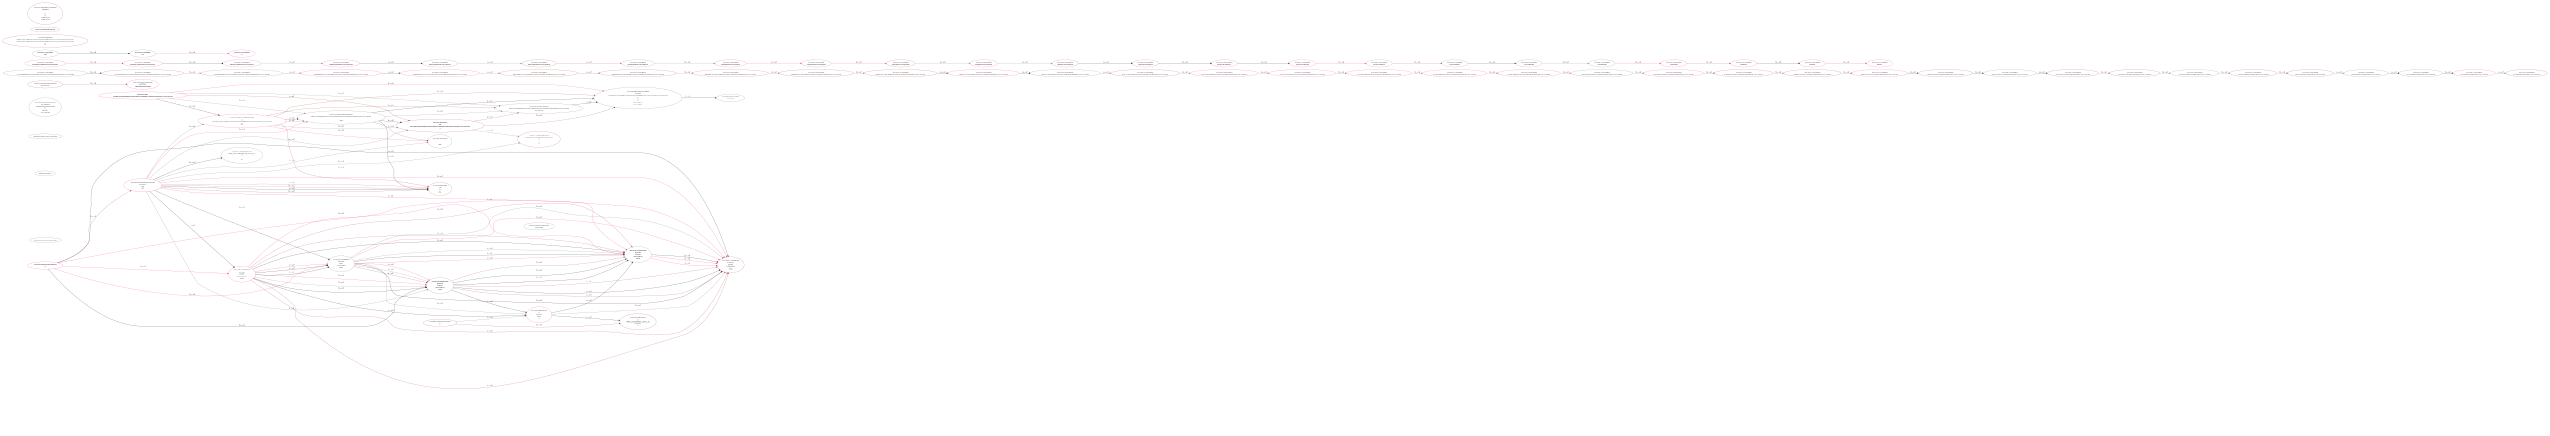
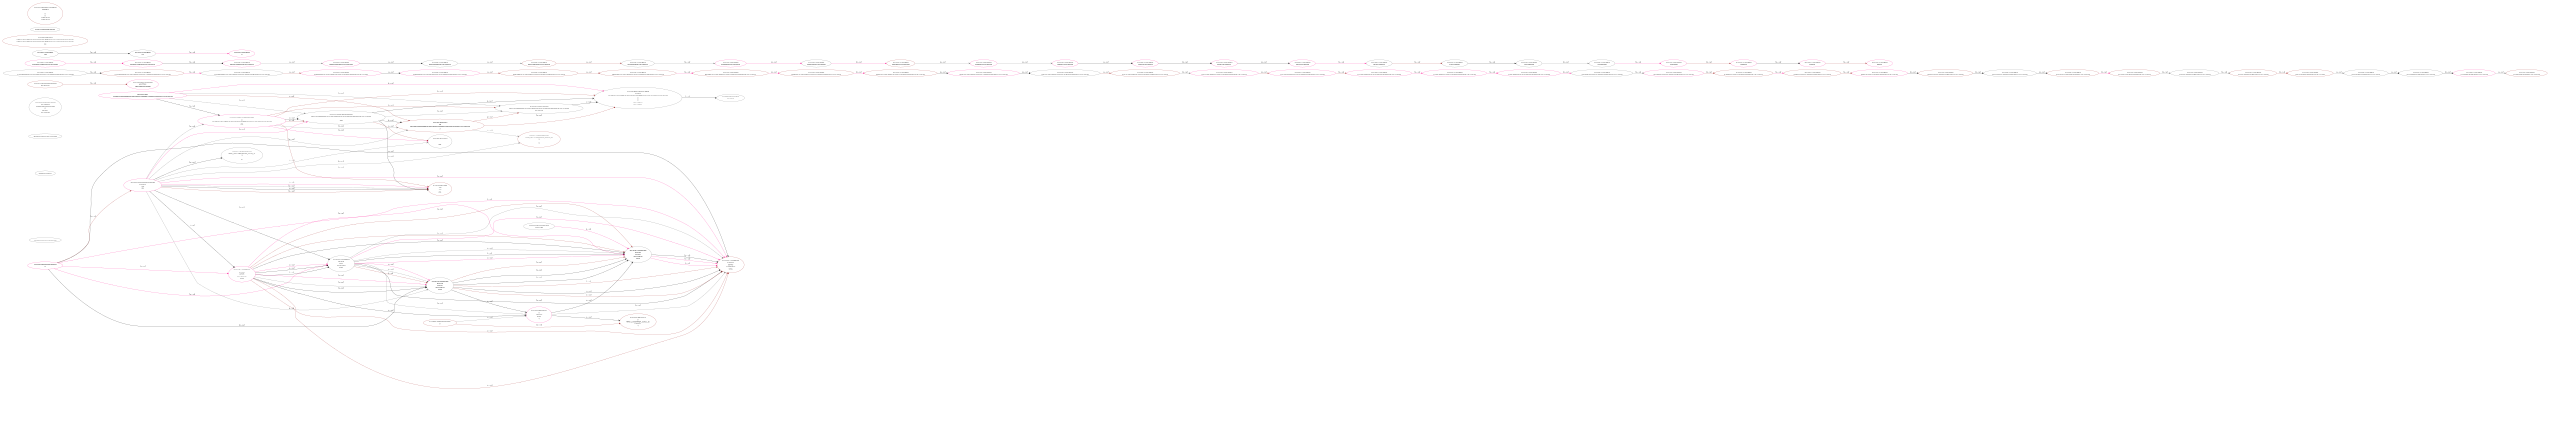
(405, 198) -> (593, 232)
